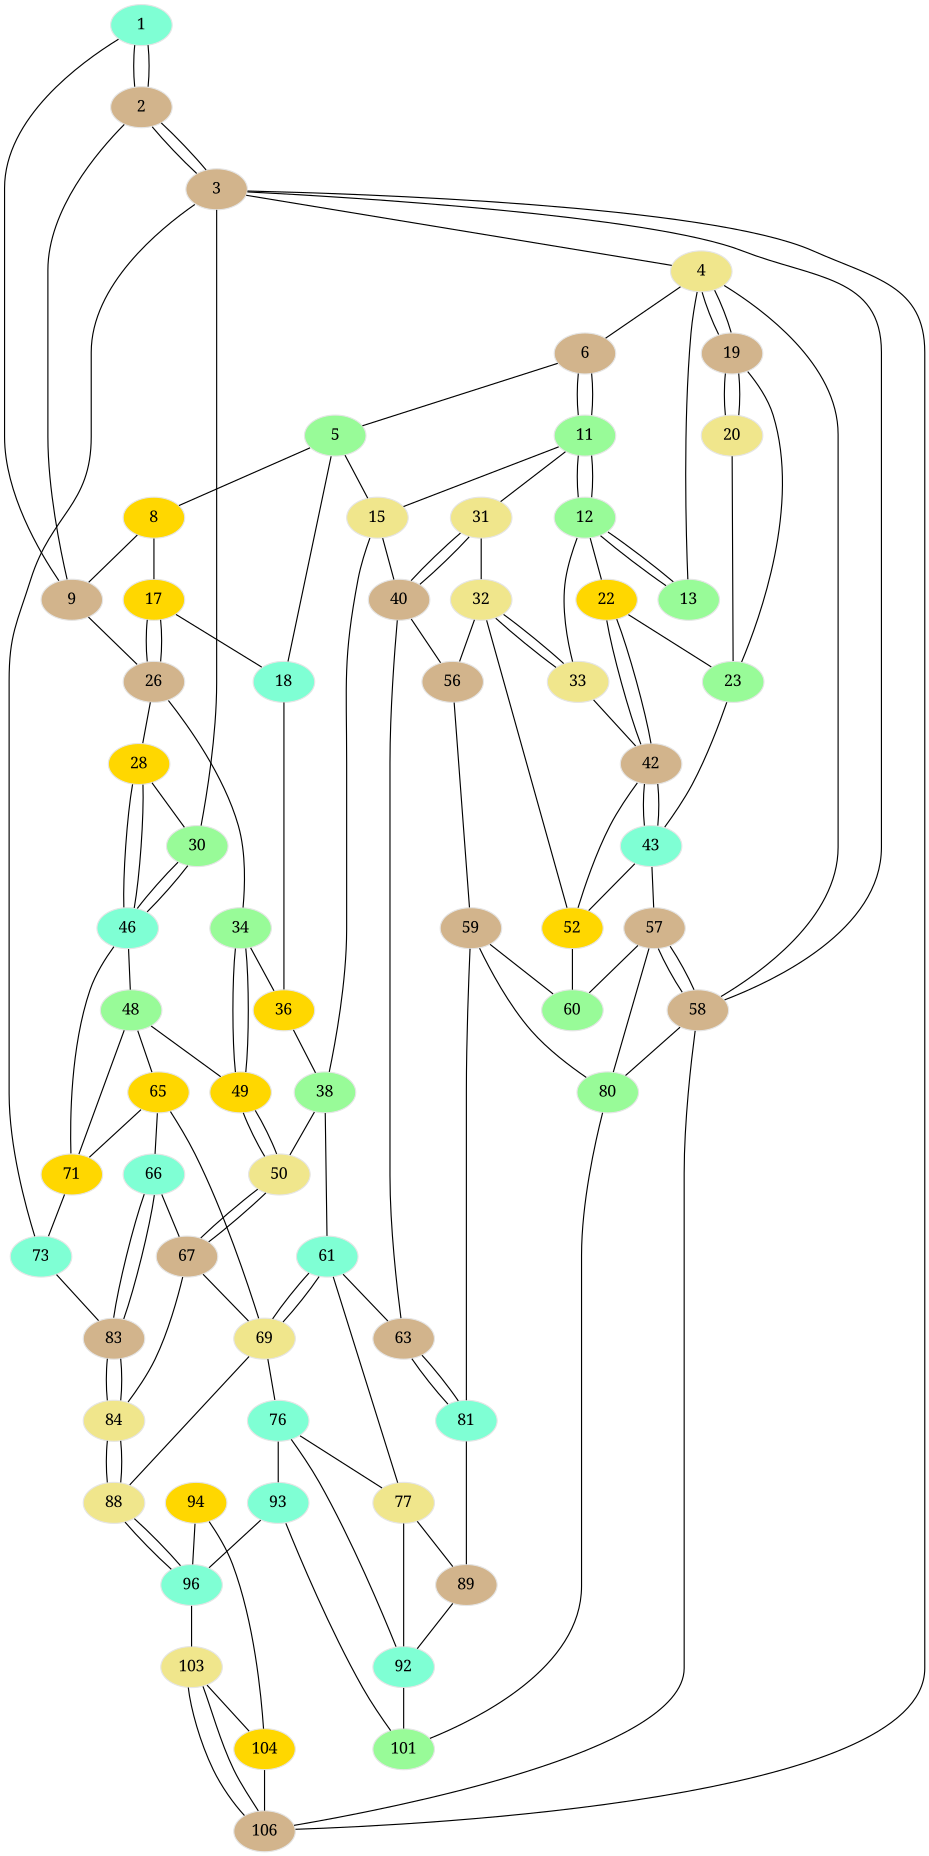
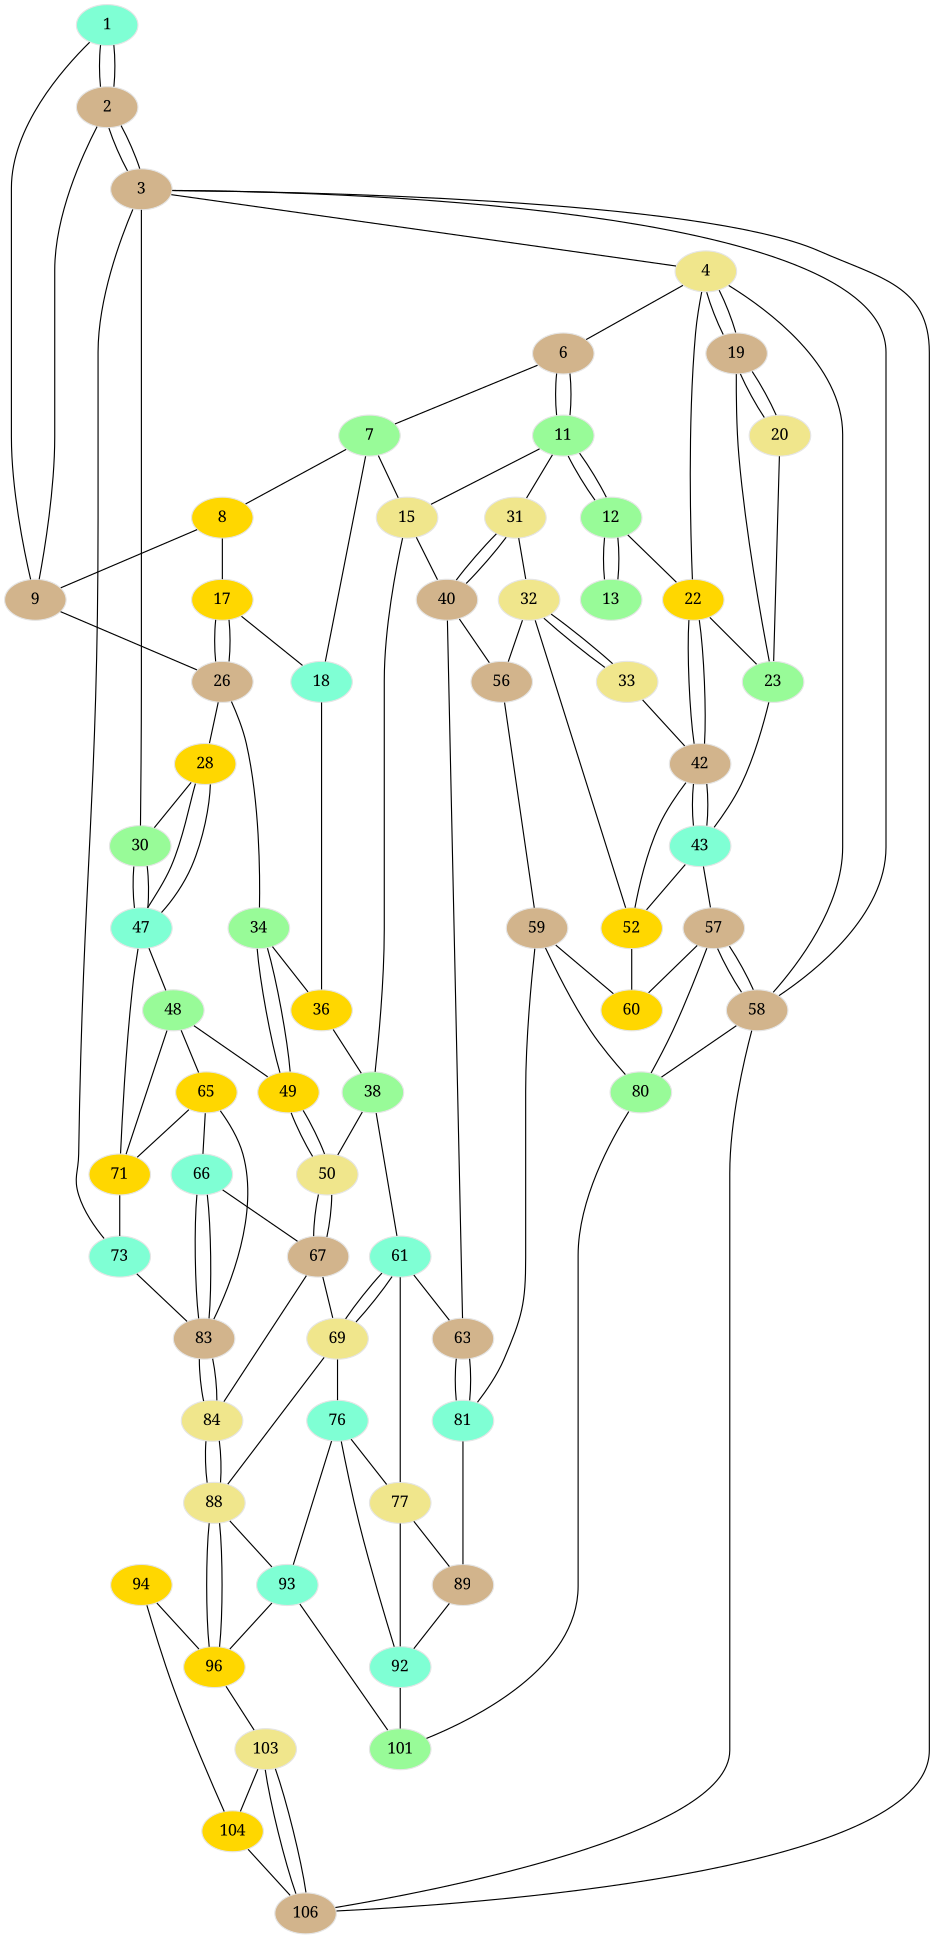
(686, 435) -> (691, 435)
(335, 436) -> (369, 436)
(564, 599) -> none
(128, 928) -> (141, 928)
(572, 1010) -> (632, 1010)
(219, 1207) -> (246, 1215)
none -> (251, 1544)
(192, 1585) -> (214, 1667)
